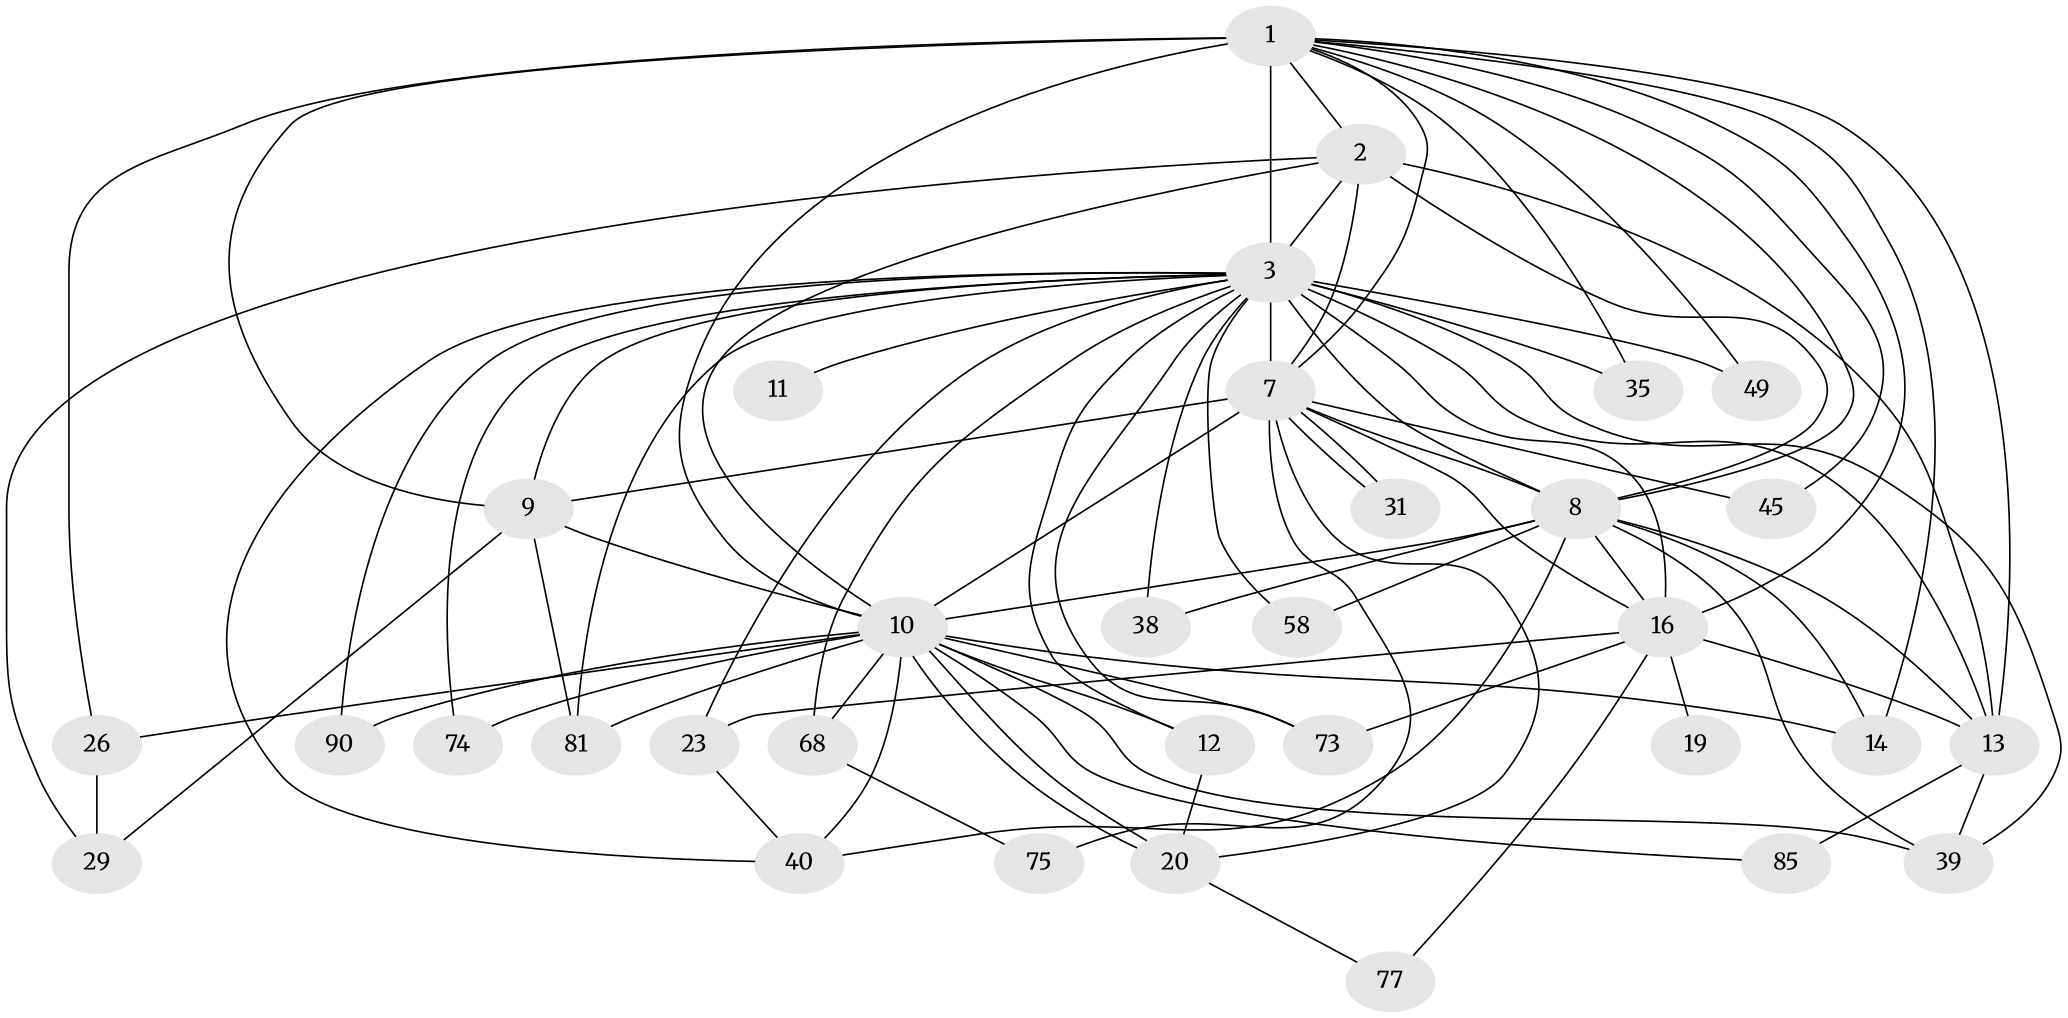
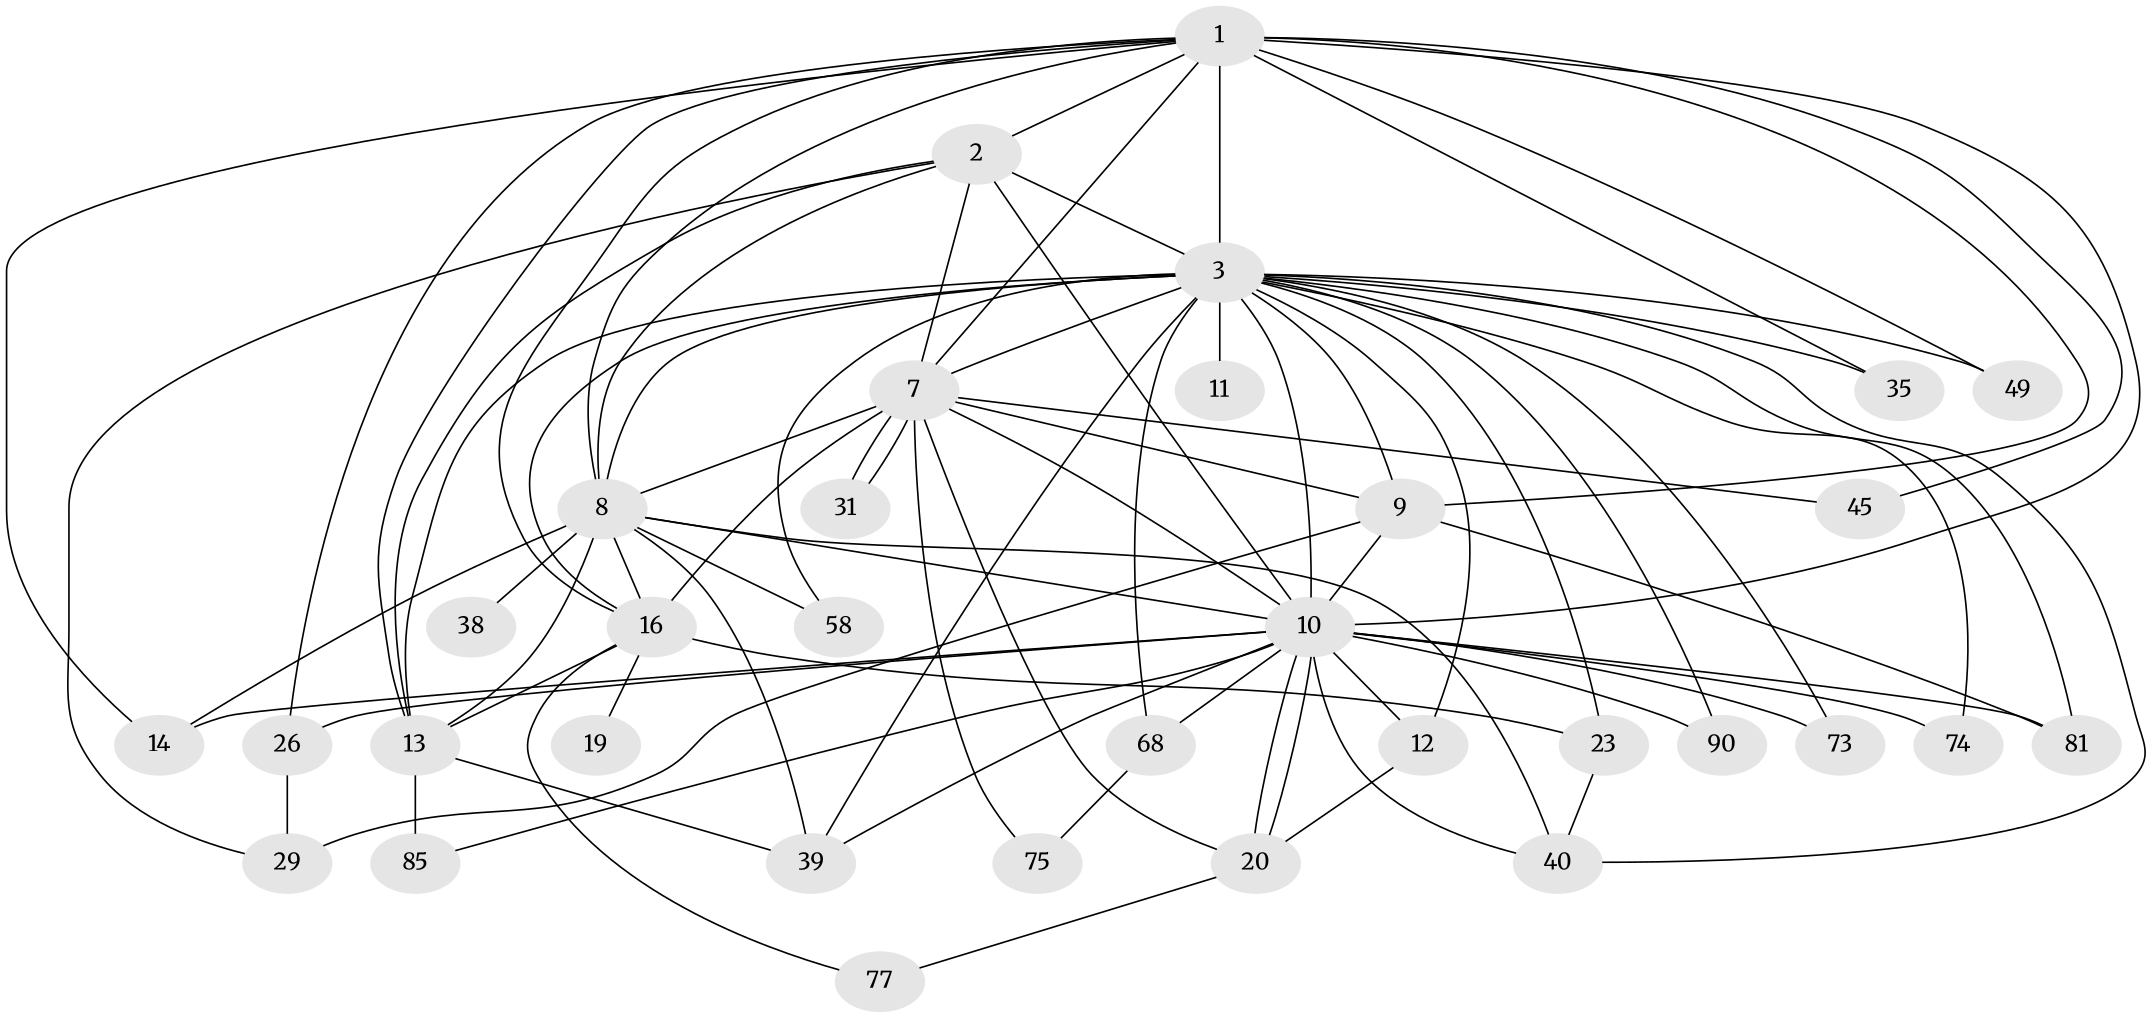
(1174, 439) -> (1301, 450)
(1521, 677) -> none
